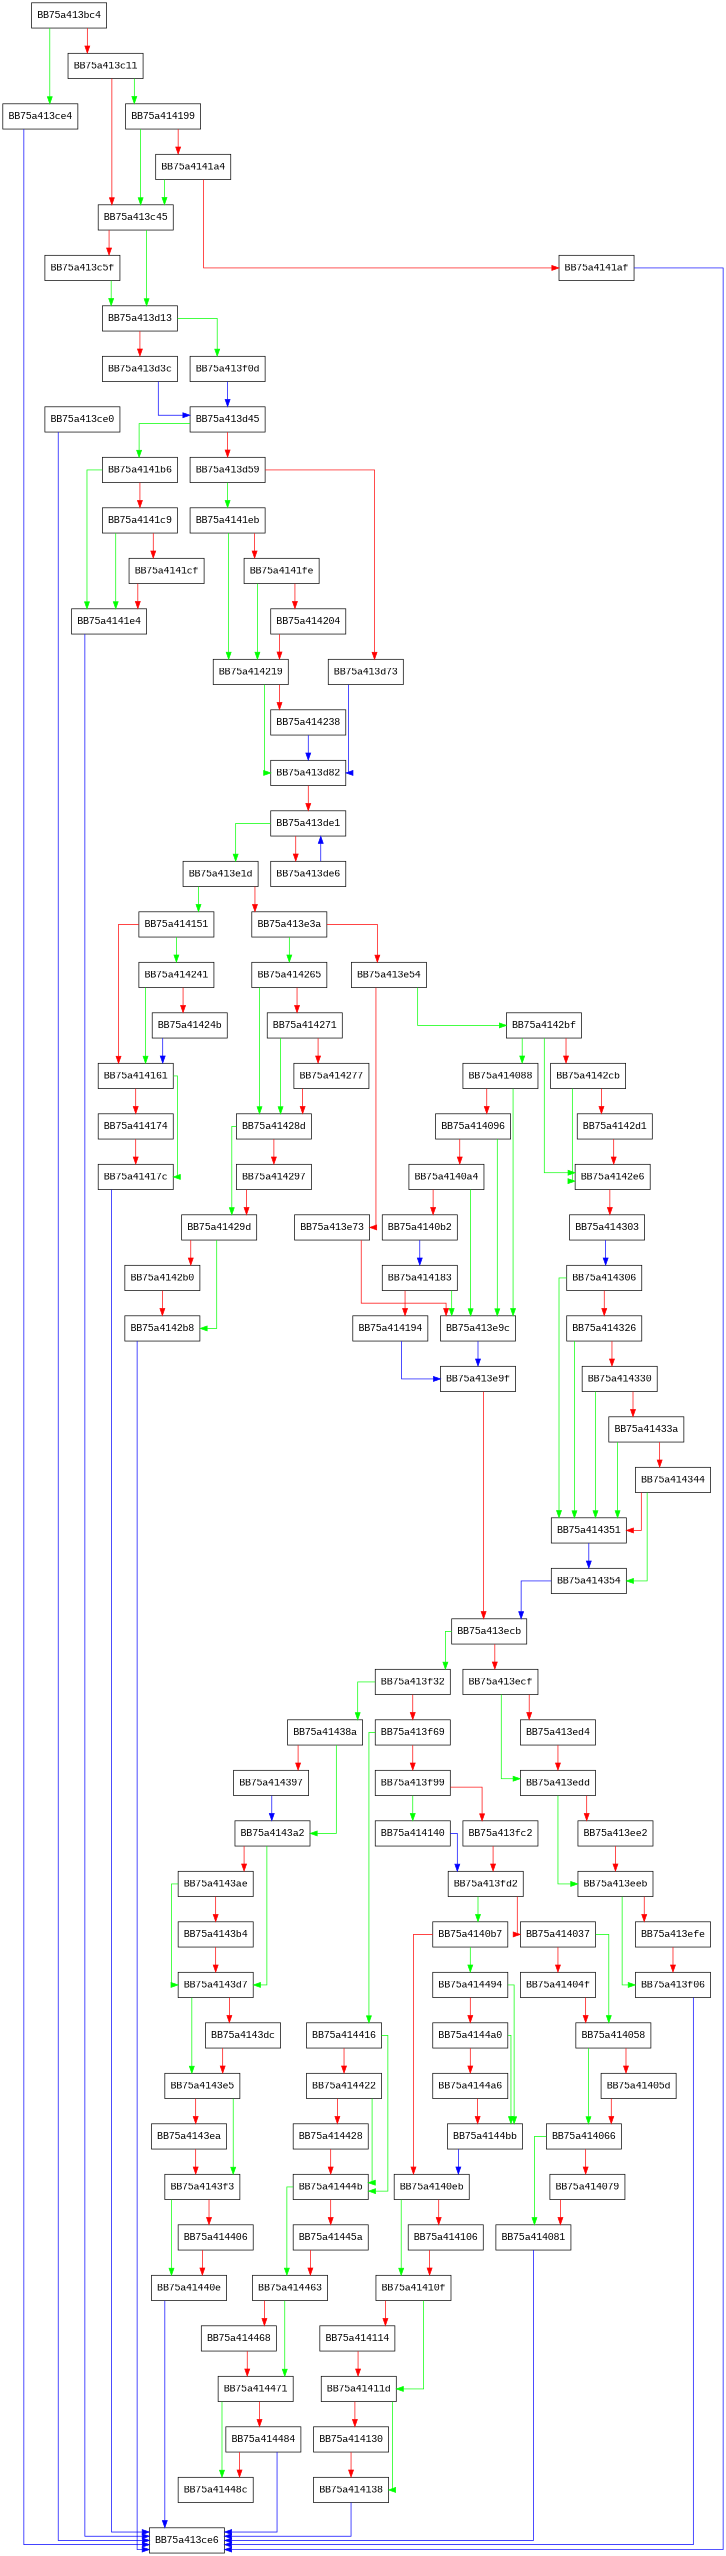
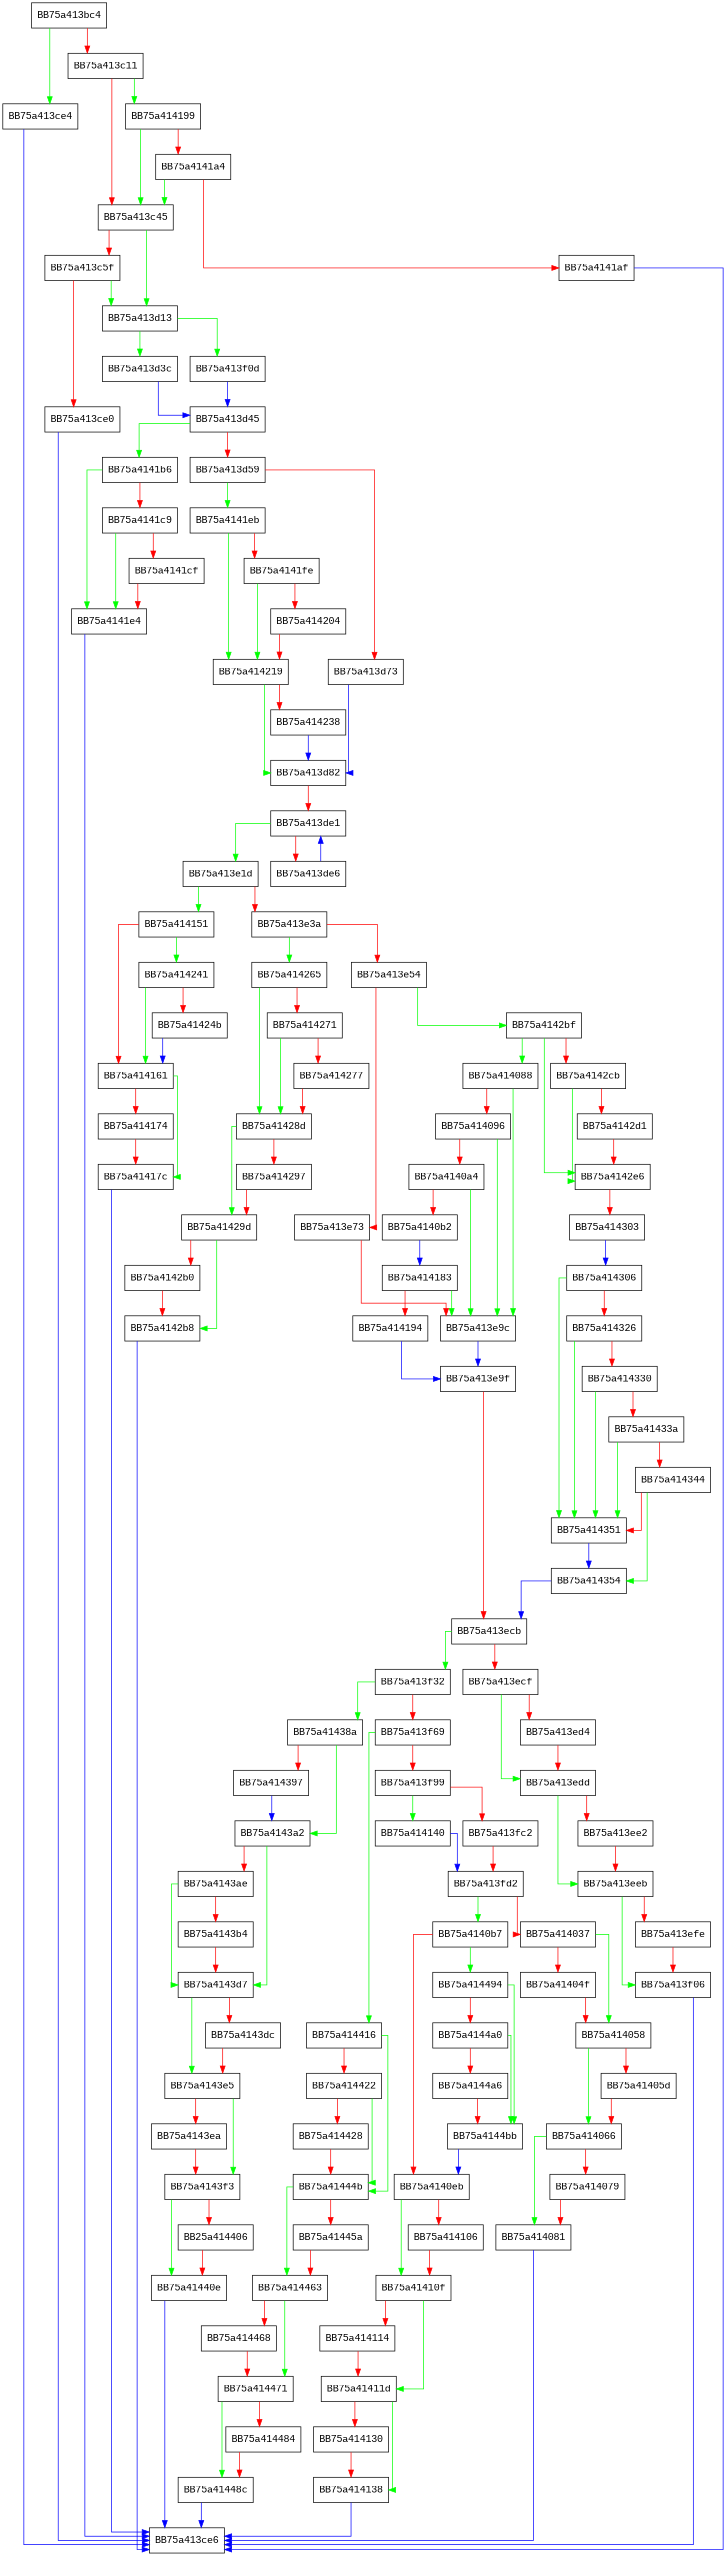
none -> (74, 340)
(140, 340) -> (140, 340)
(216, 2237) -> (216, 2237)
(277, 2515) -> (201, 2512)
